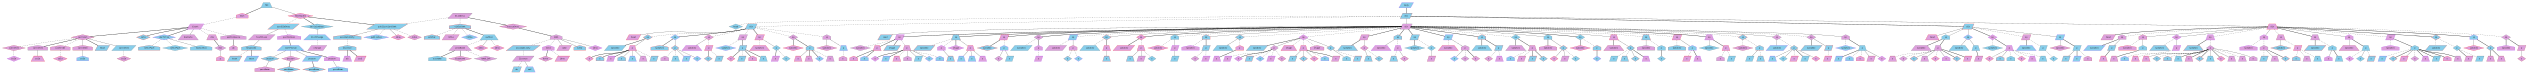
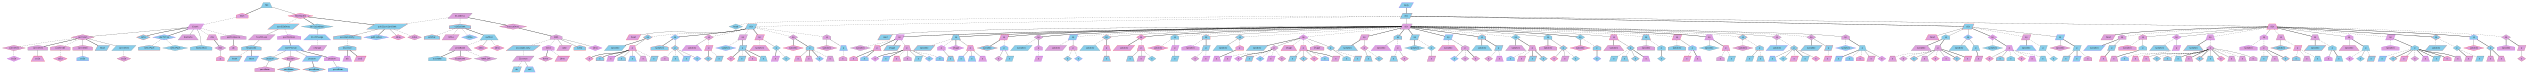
(139, 32) -> (139, 32)
(381, 32) -> (381, 32)
(182, 43) -> (200, 37)
